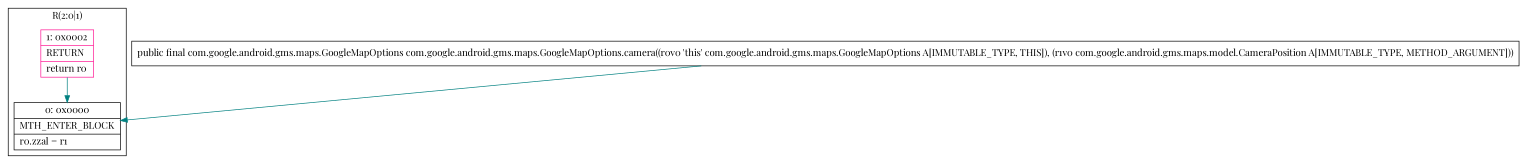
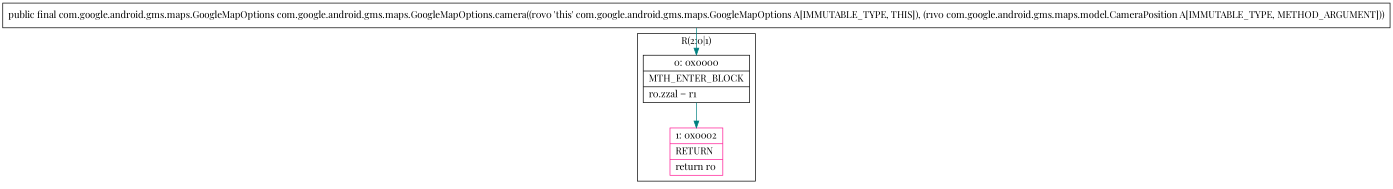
(67, 86) -> (696, 112)
